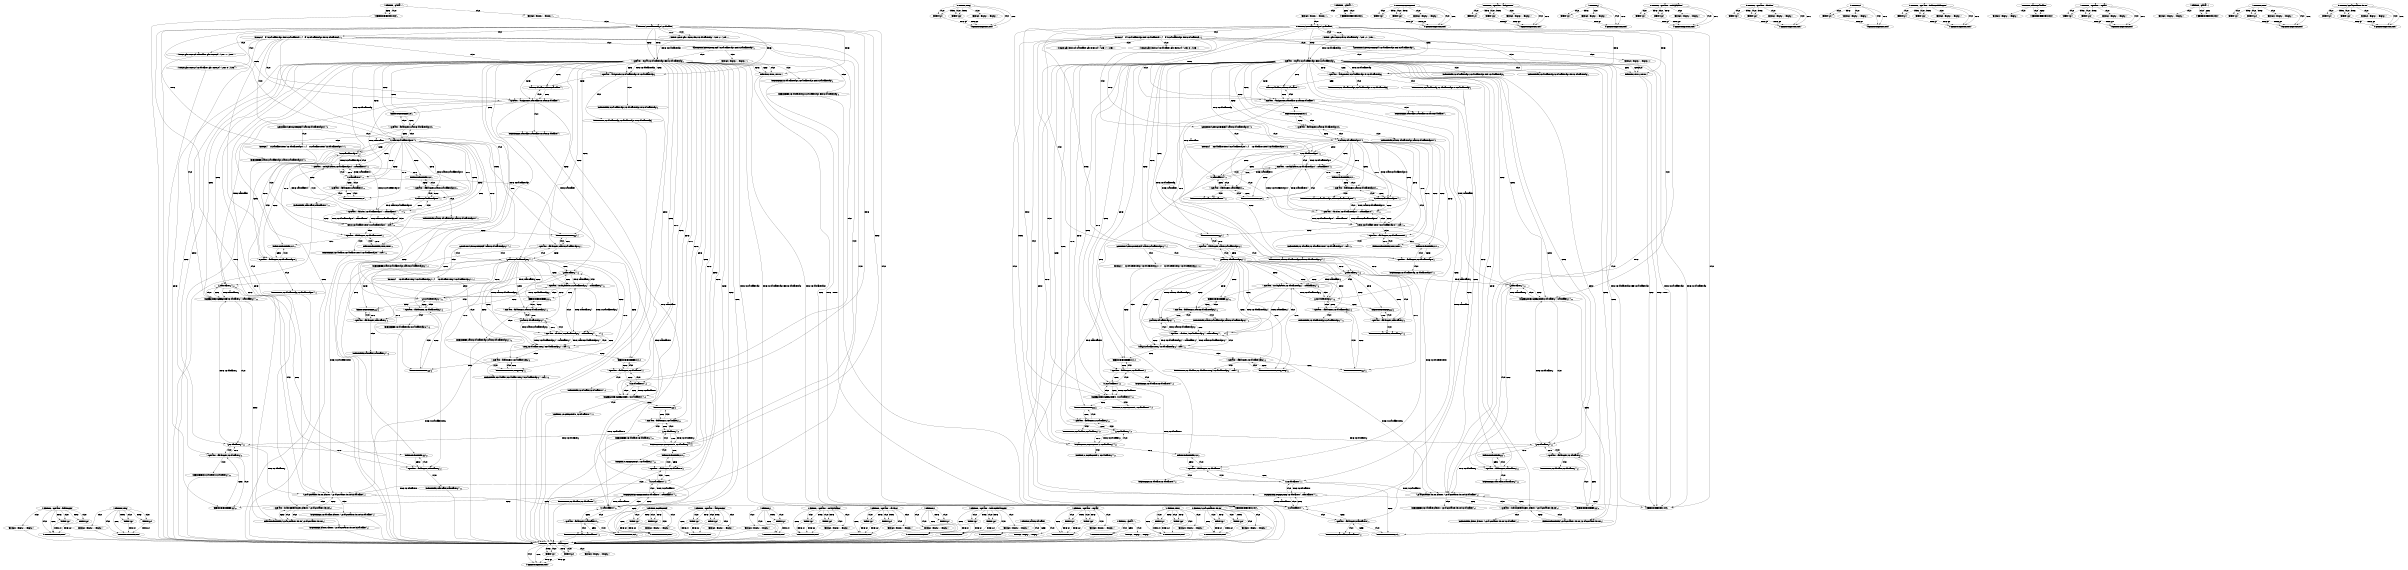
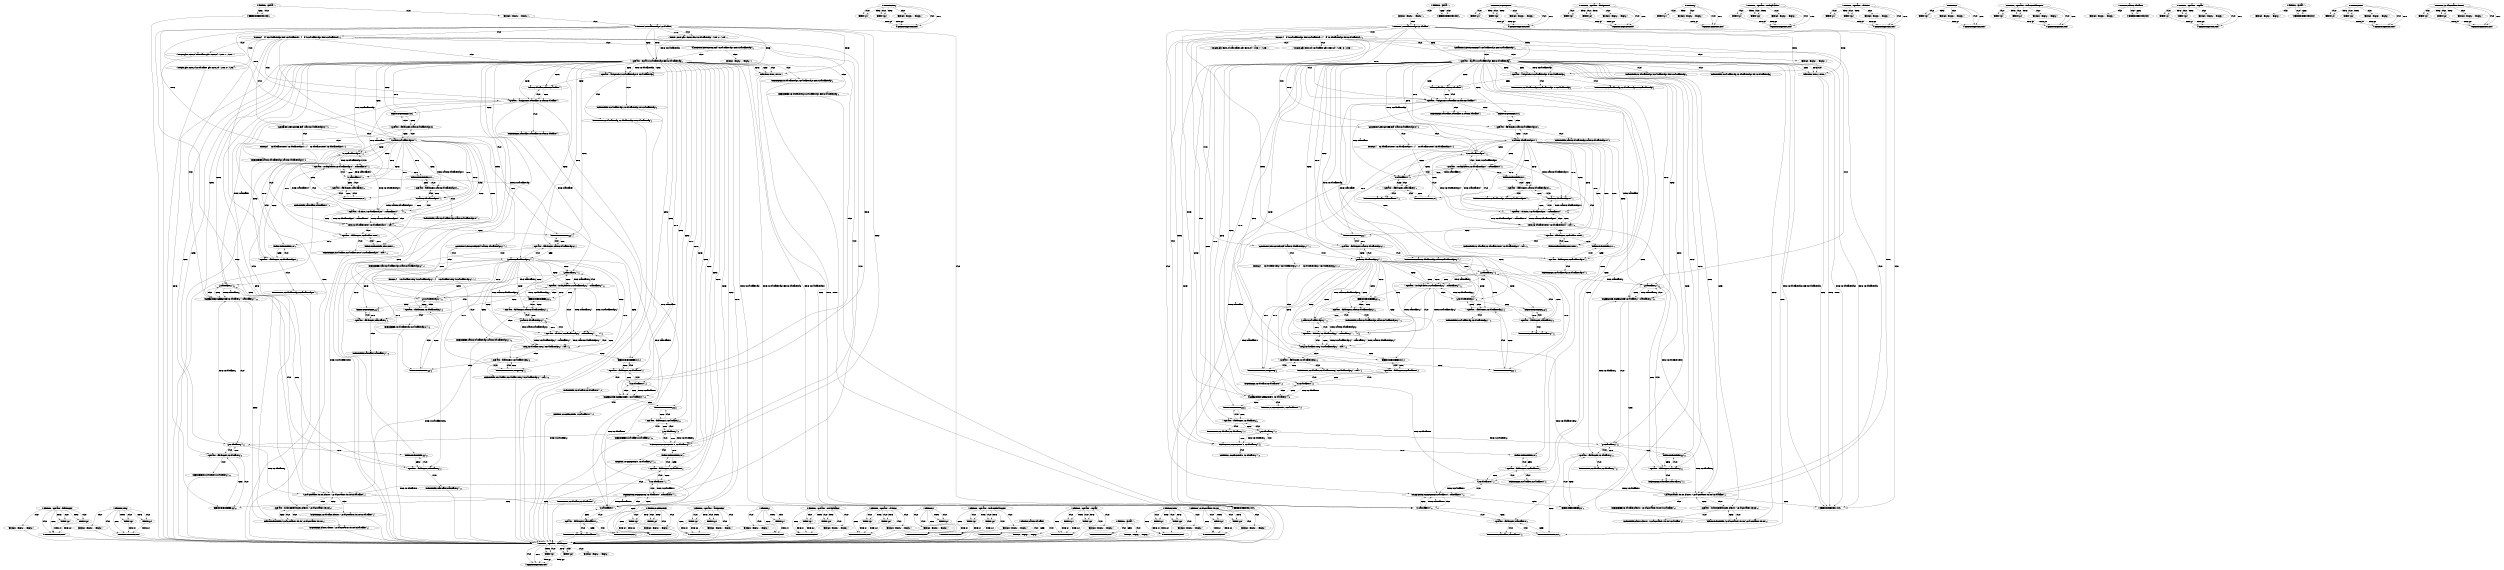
(1349, 37) -> none
